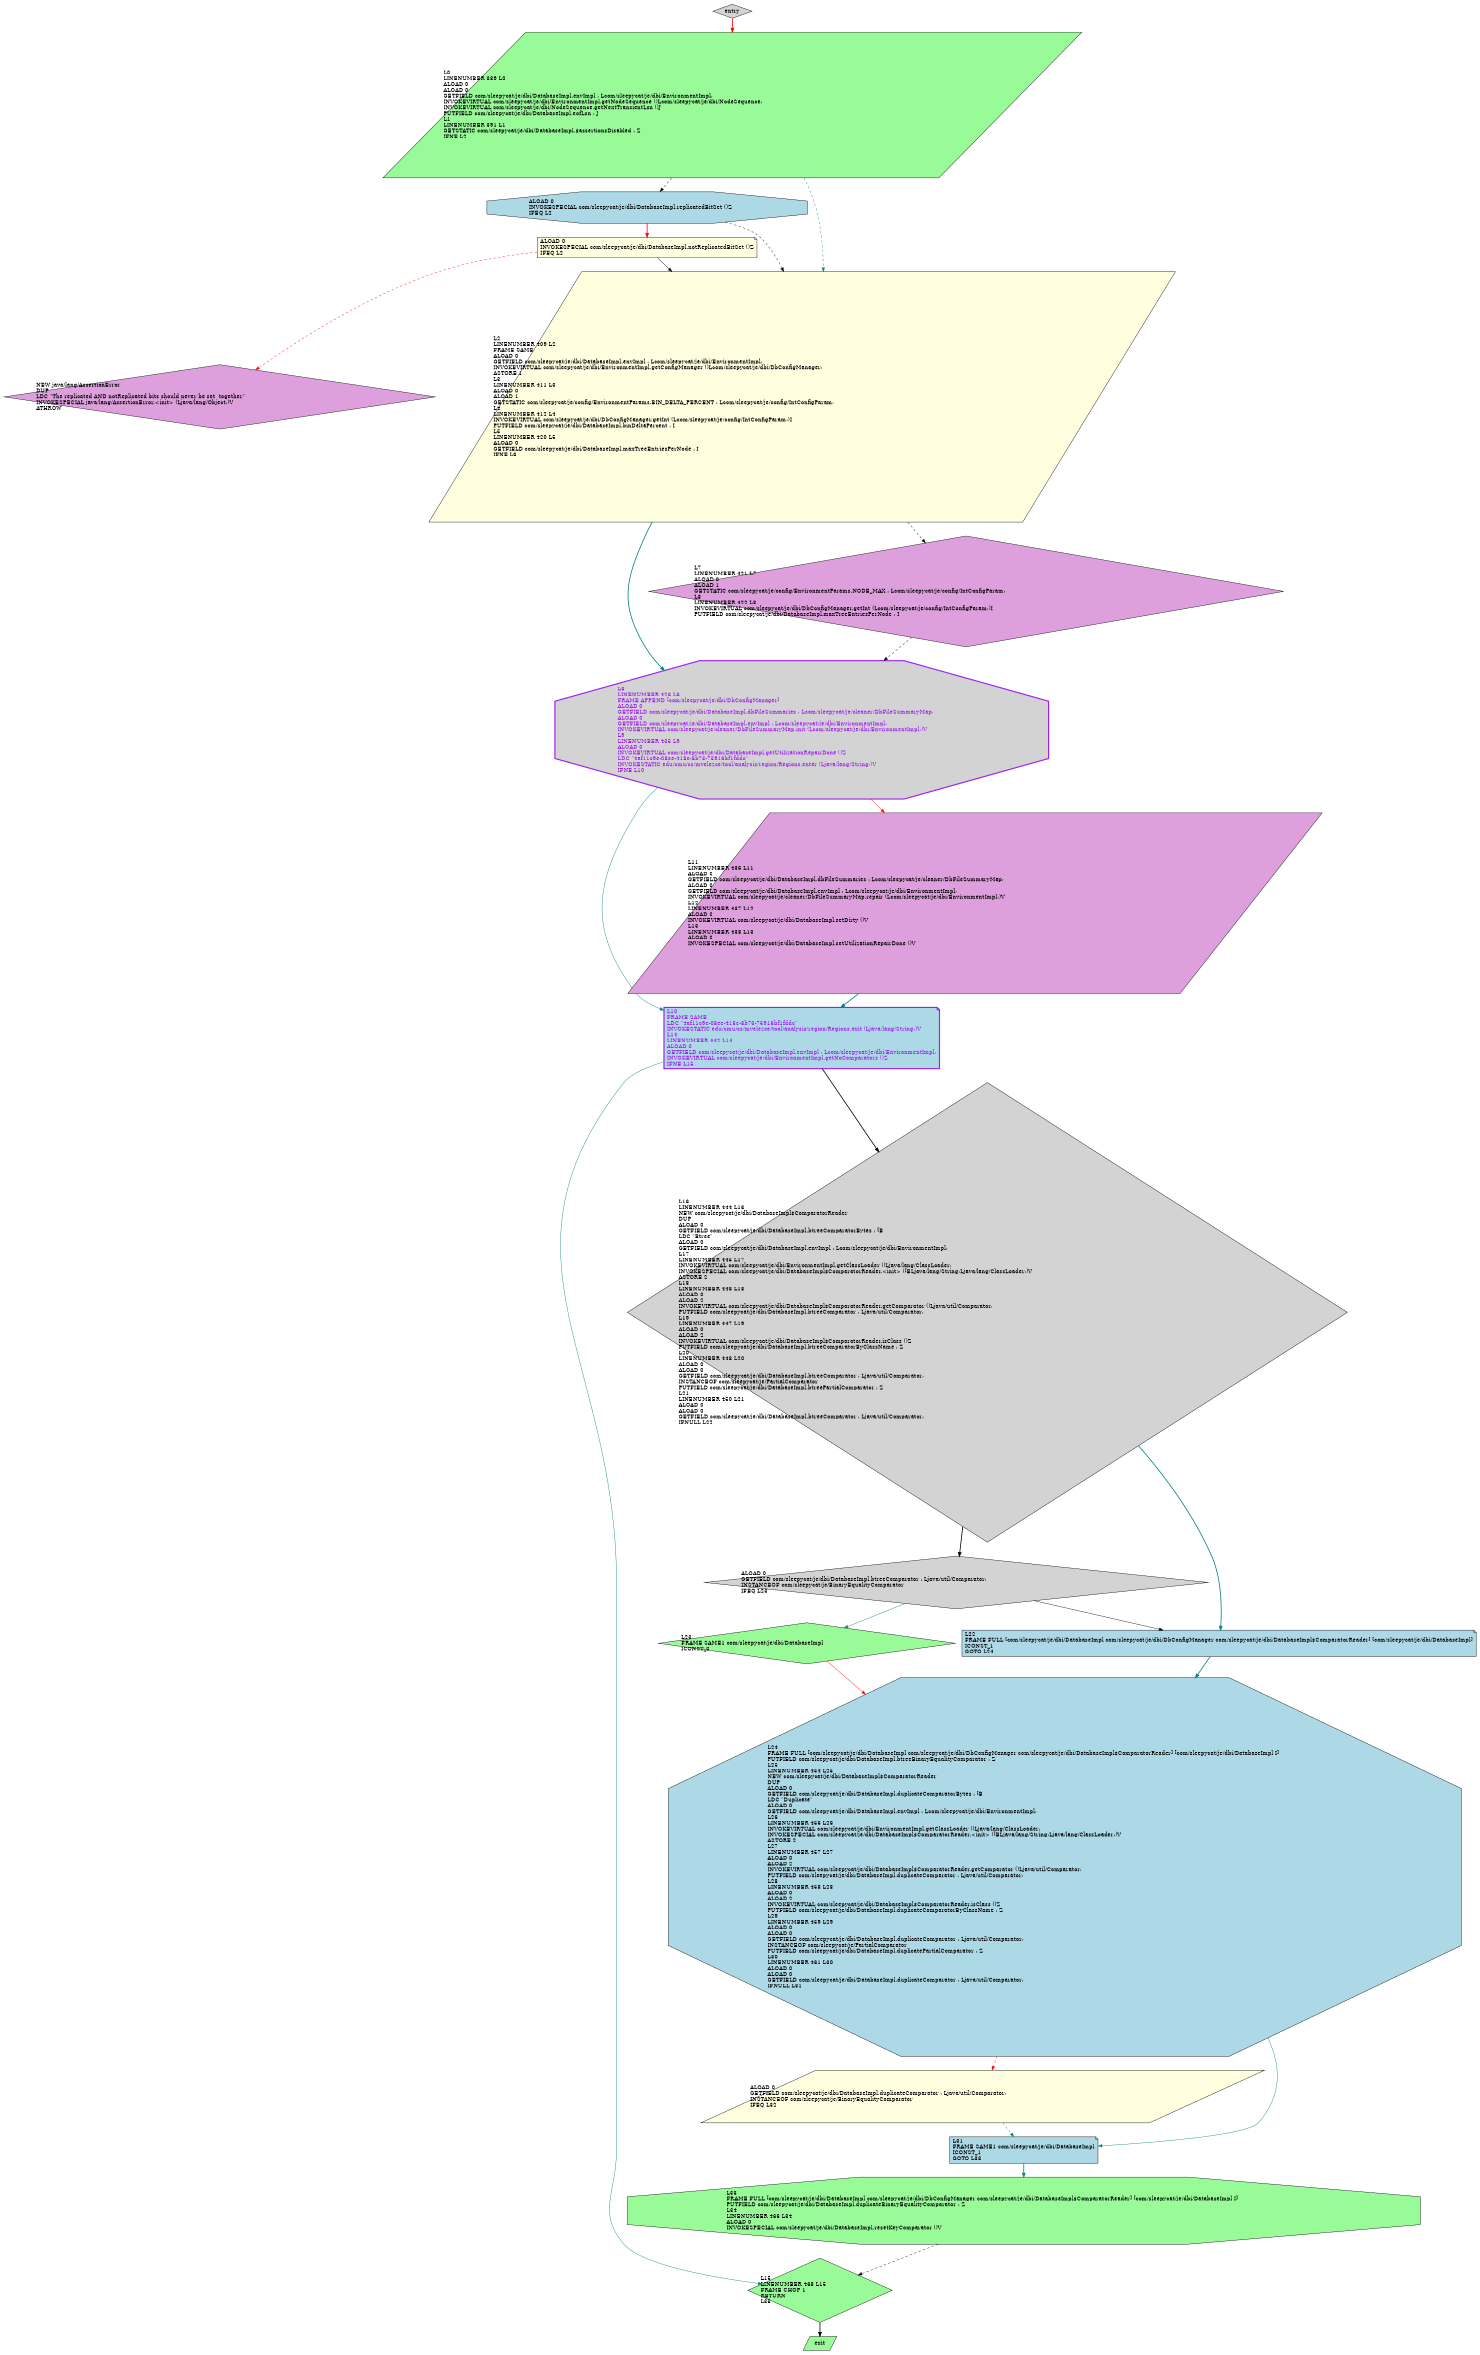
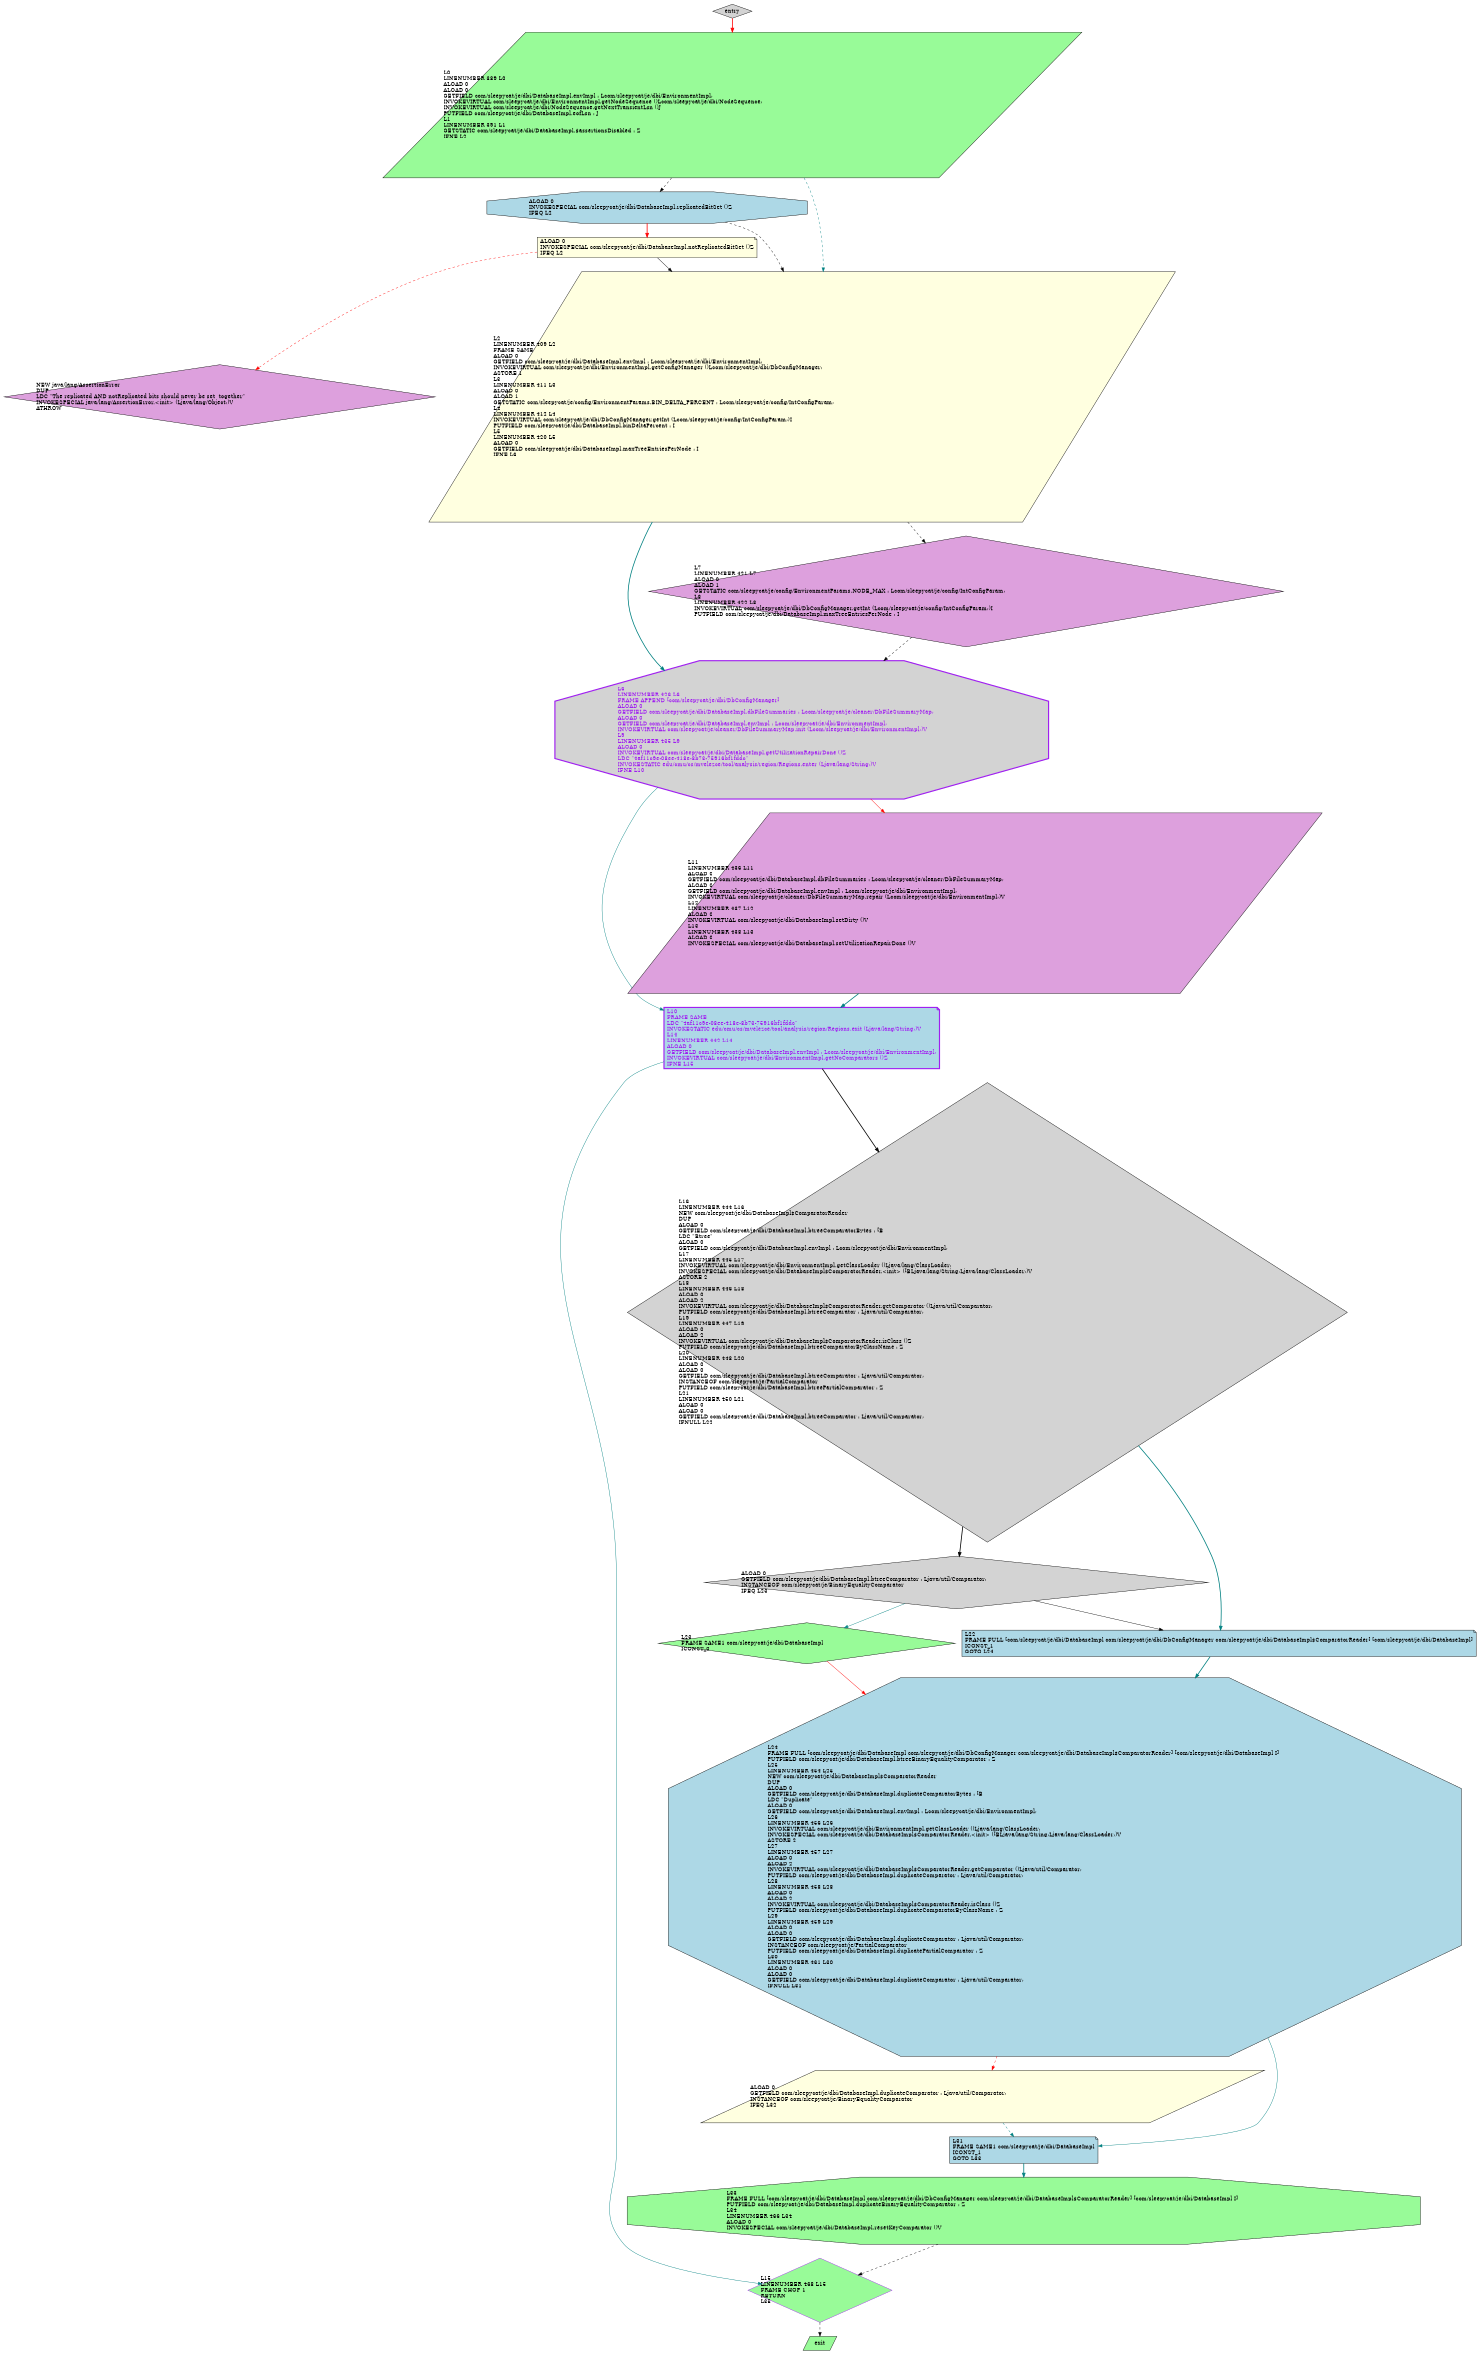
(820, 2290) -> (820, 2290)
(820, 2327) -> (820, 2327)
